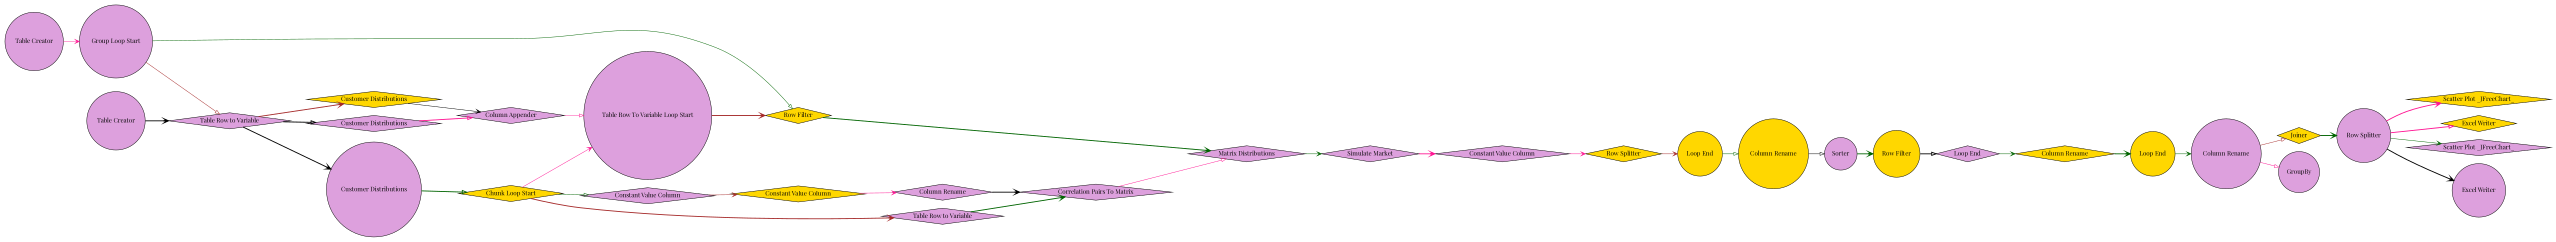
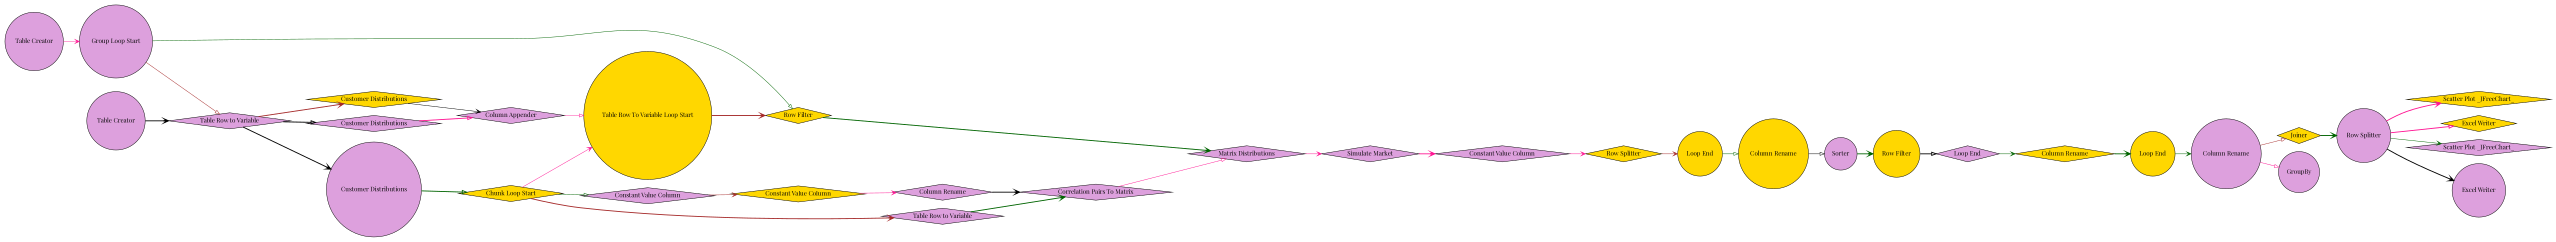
(648, 115) -> (648, 115)
(1311, 154) -> (1311, 154)
